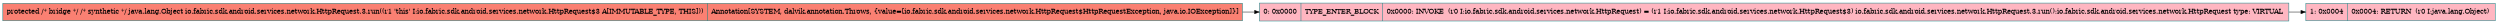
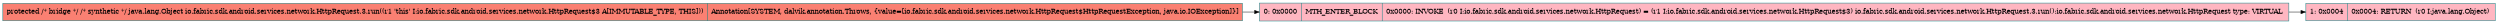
(1342, 12) -> (1342, 12)
